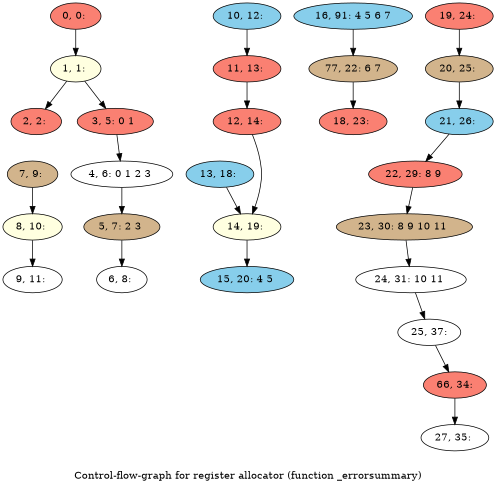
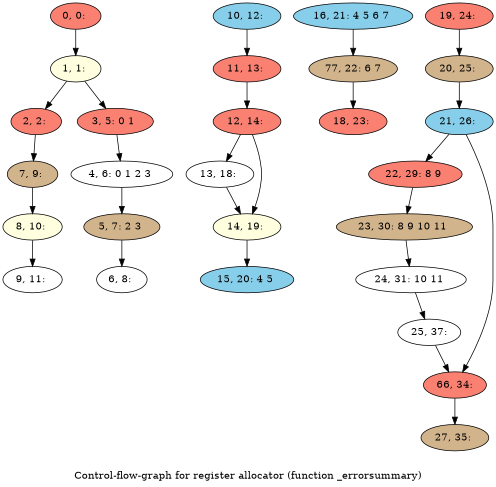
(353, 16) -> (353, 16)
none -> (35, 144)
none -> (235, 145)
(220, 174) -> (220, 174)
none -> (493, 250)
(455, 438) -> (455, 438)
